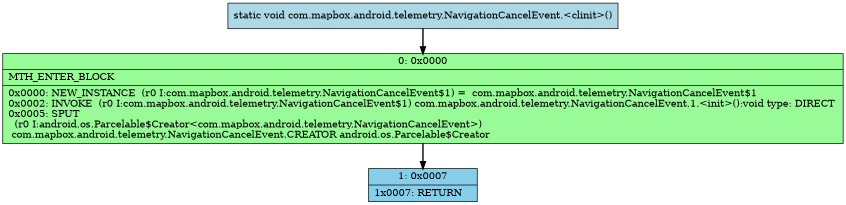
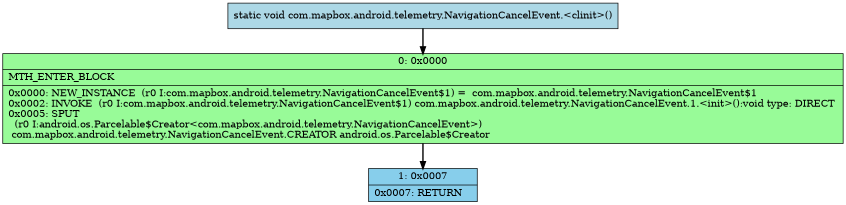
(423, 193) -> (423, 193)
